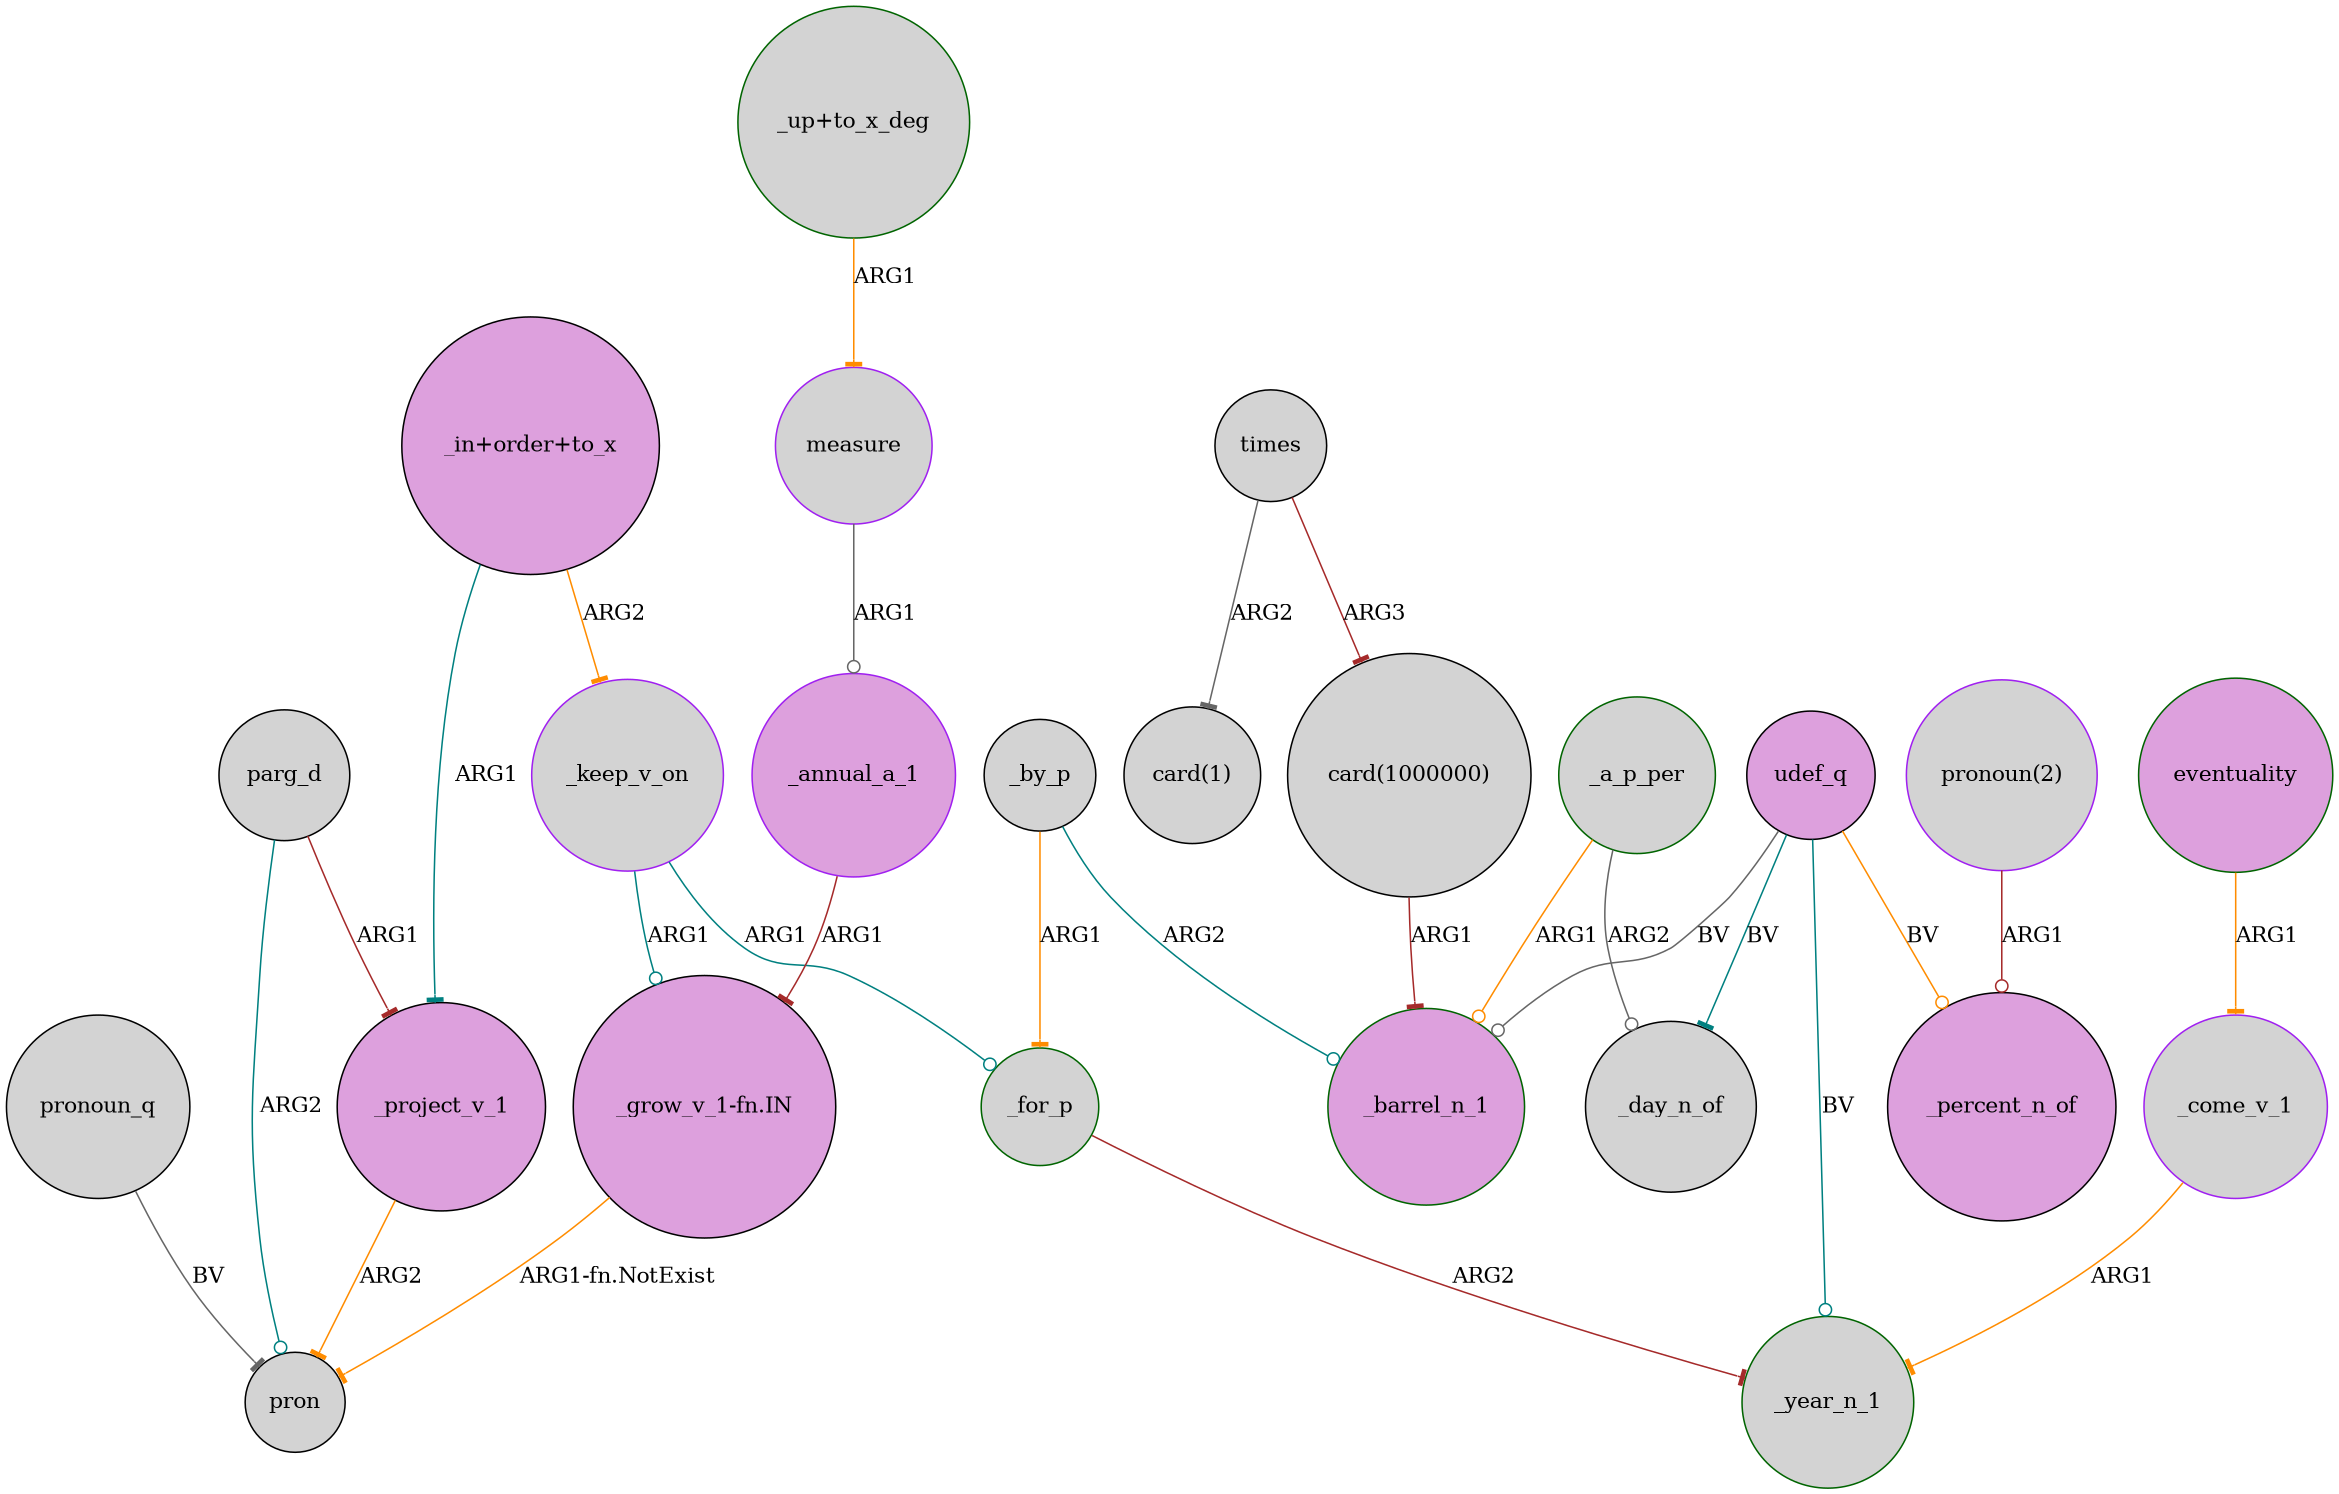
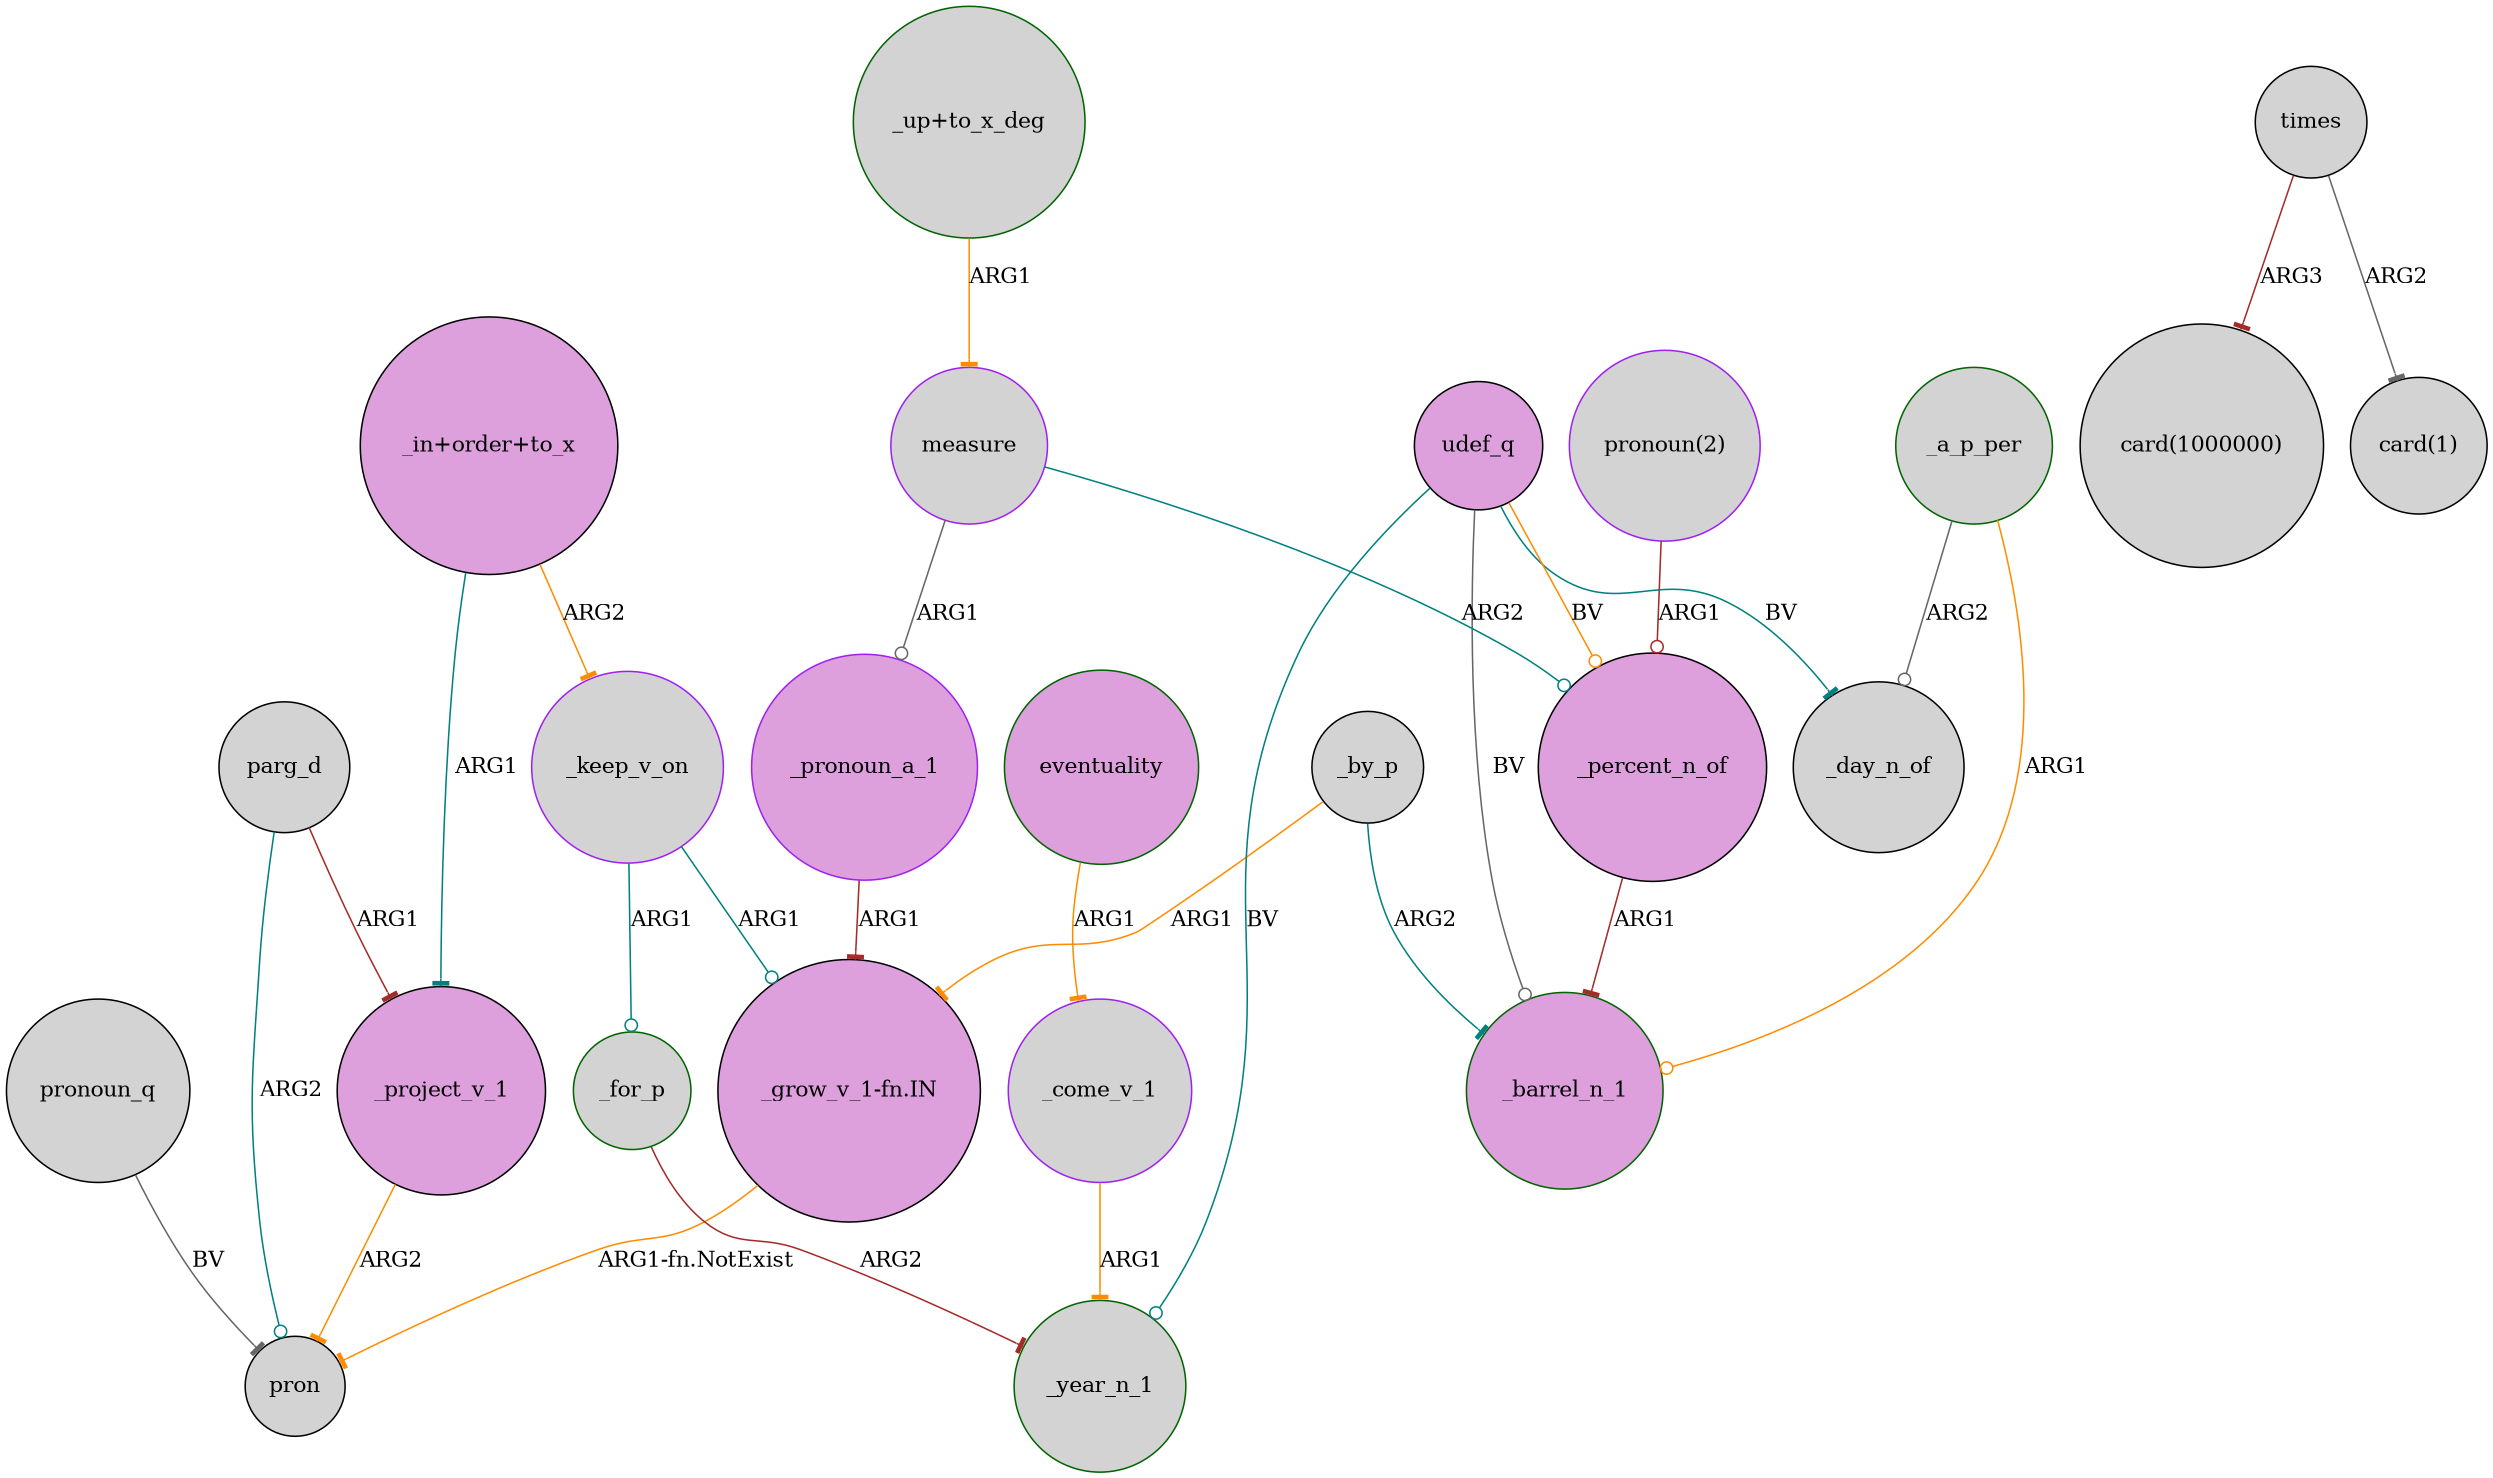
none -> (1310, 555)
(854, 775) -> (865, 767)
(1040, 936) -> (1147, 926)
(1411, 949) -> (1607, 933)
(1179, 959) -> (1398, 939)
